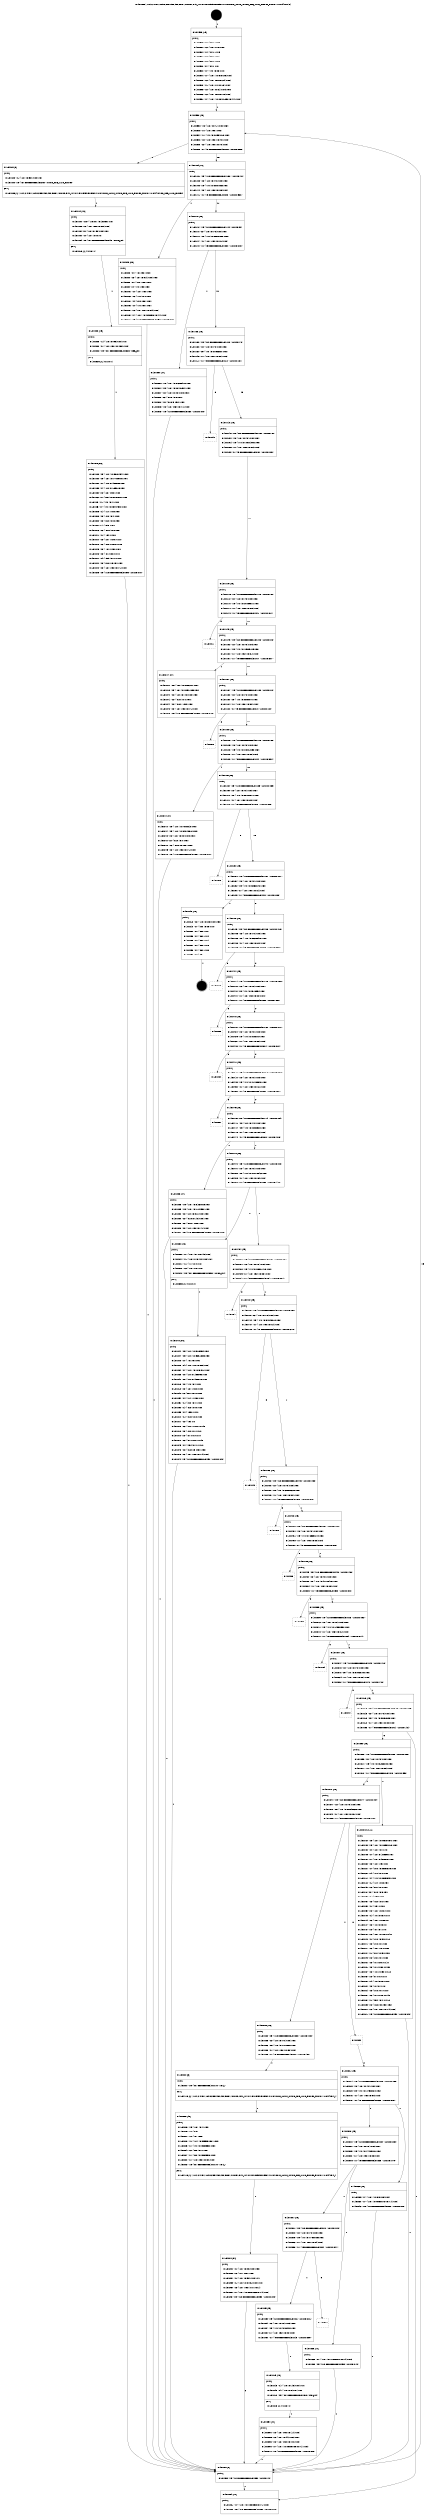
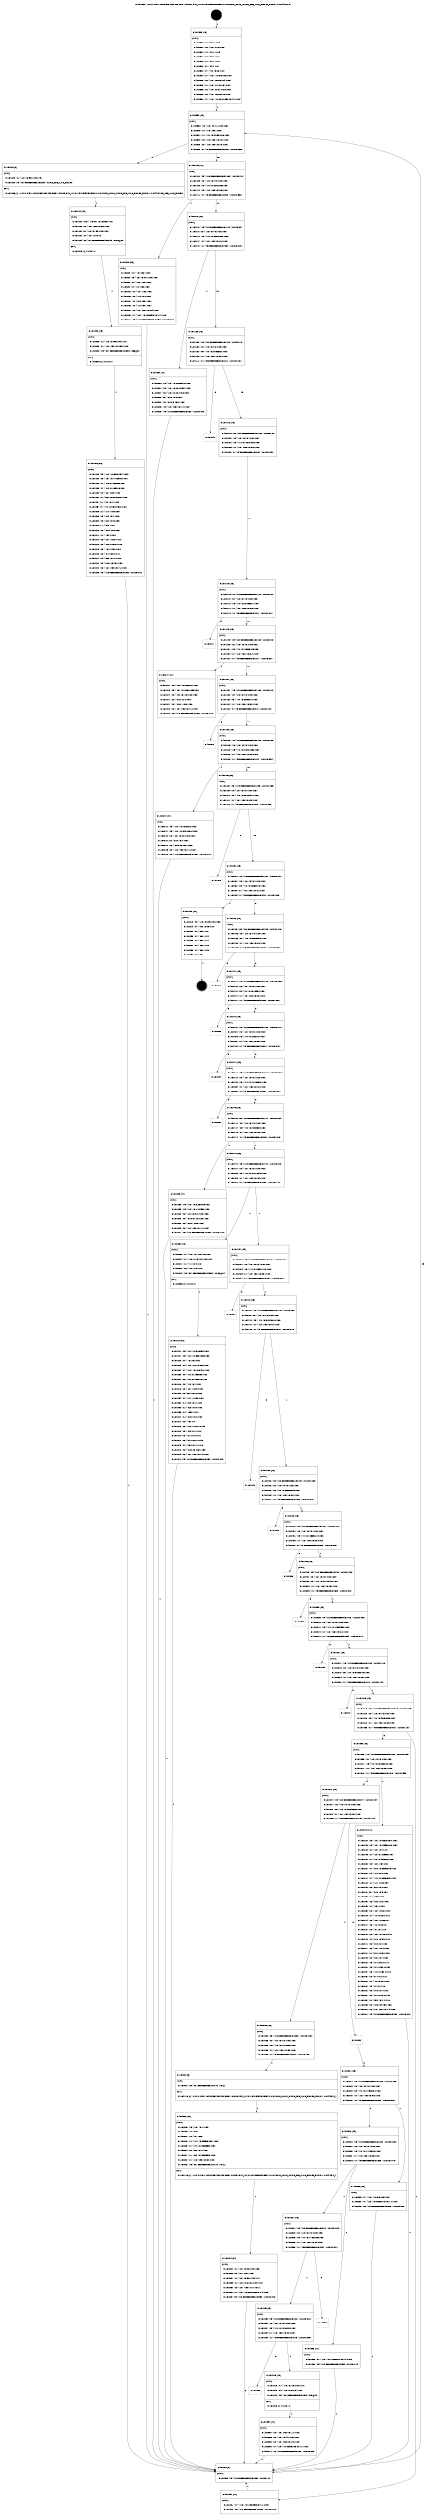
none -> (255, 2391)
(244, 2486) -> (247, 2487)
